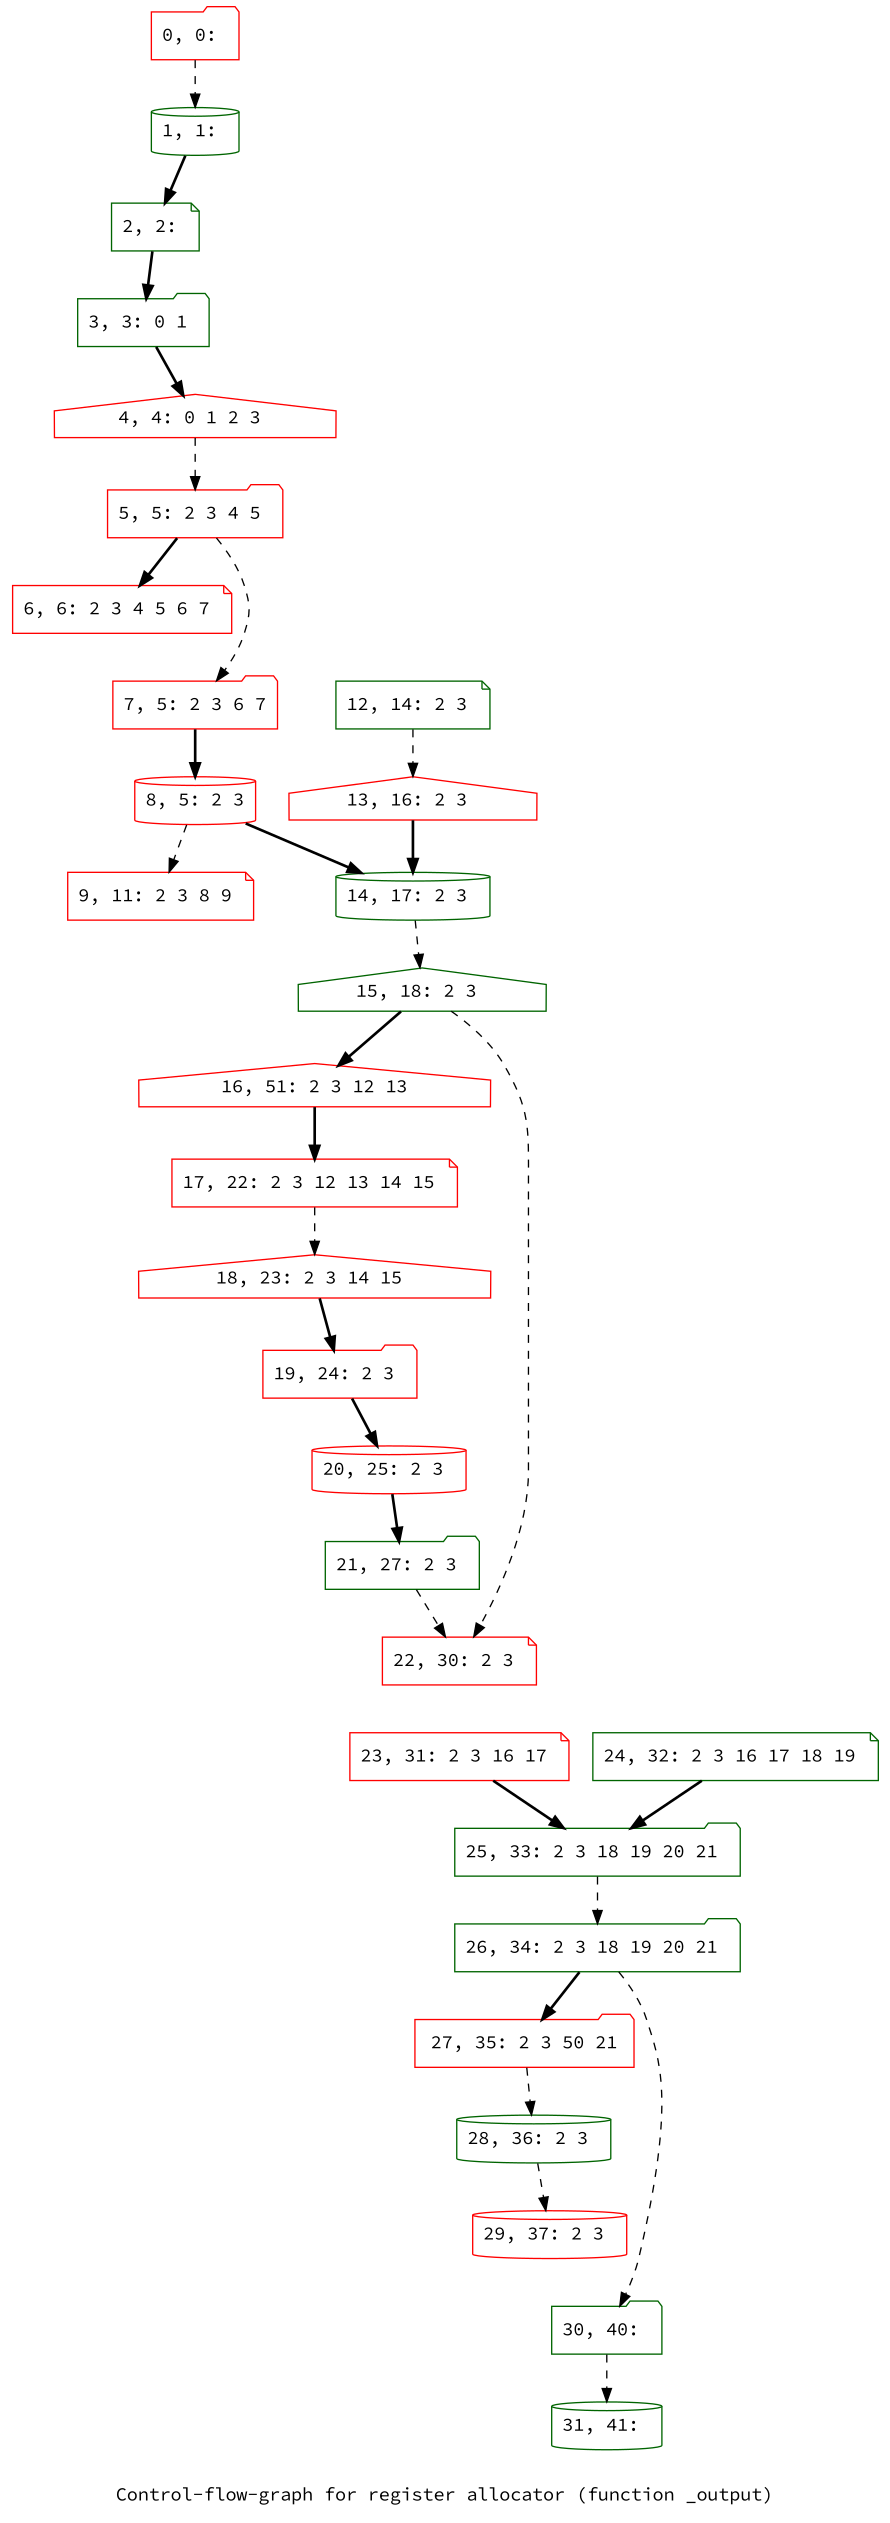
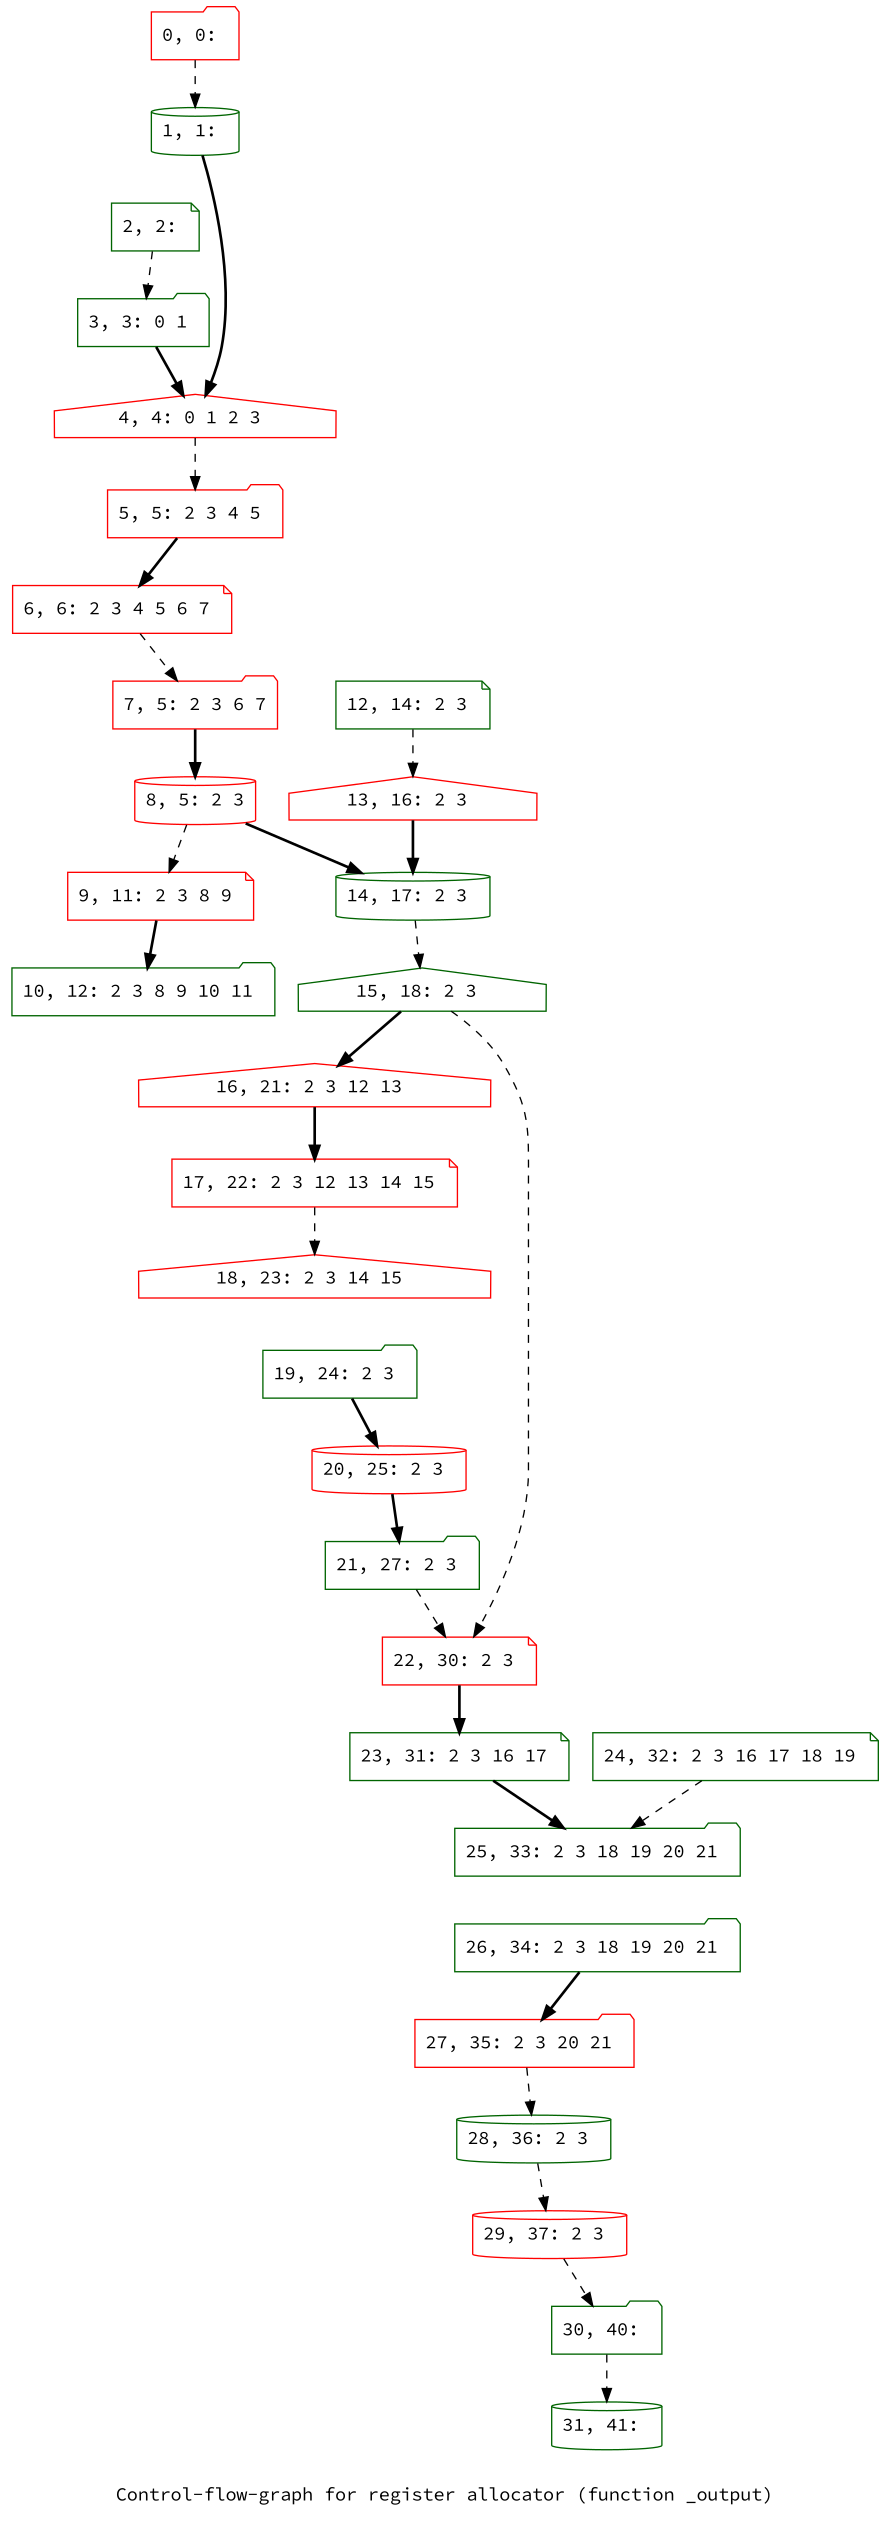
(178, 173) -> (224, 269)
(150, 268) -> (150, 268)
(249, 603) -> (155, 652)
none -> (143, 992)
(315, 1087) -> (315, 1087)
(325, 1318) -> none
(340, 1374) -> (340, 1374)
none -> (459, 1702)
(459, 1757) -> (459, 1757)
(672, 1801) -> (672, 1801)
(598, 1894) -> none
(524, 2043) -> (524, 2043)
(661, 2130) -> (575, 2277)
